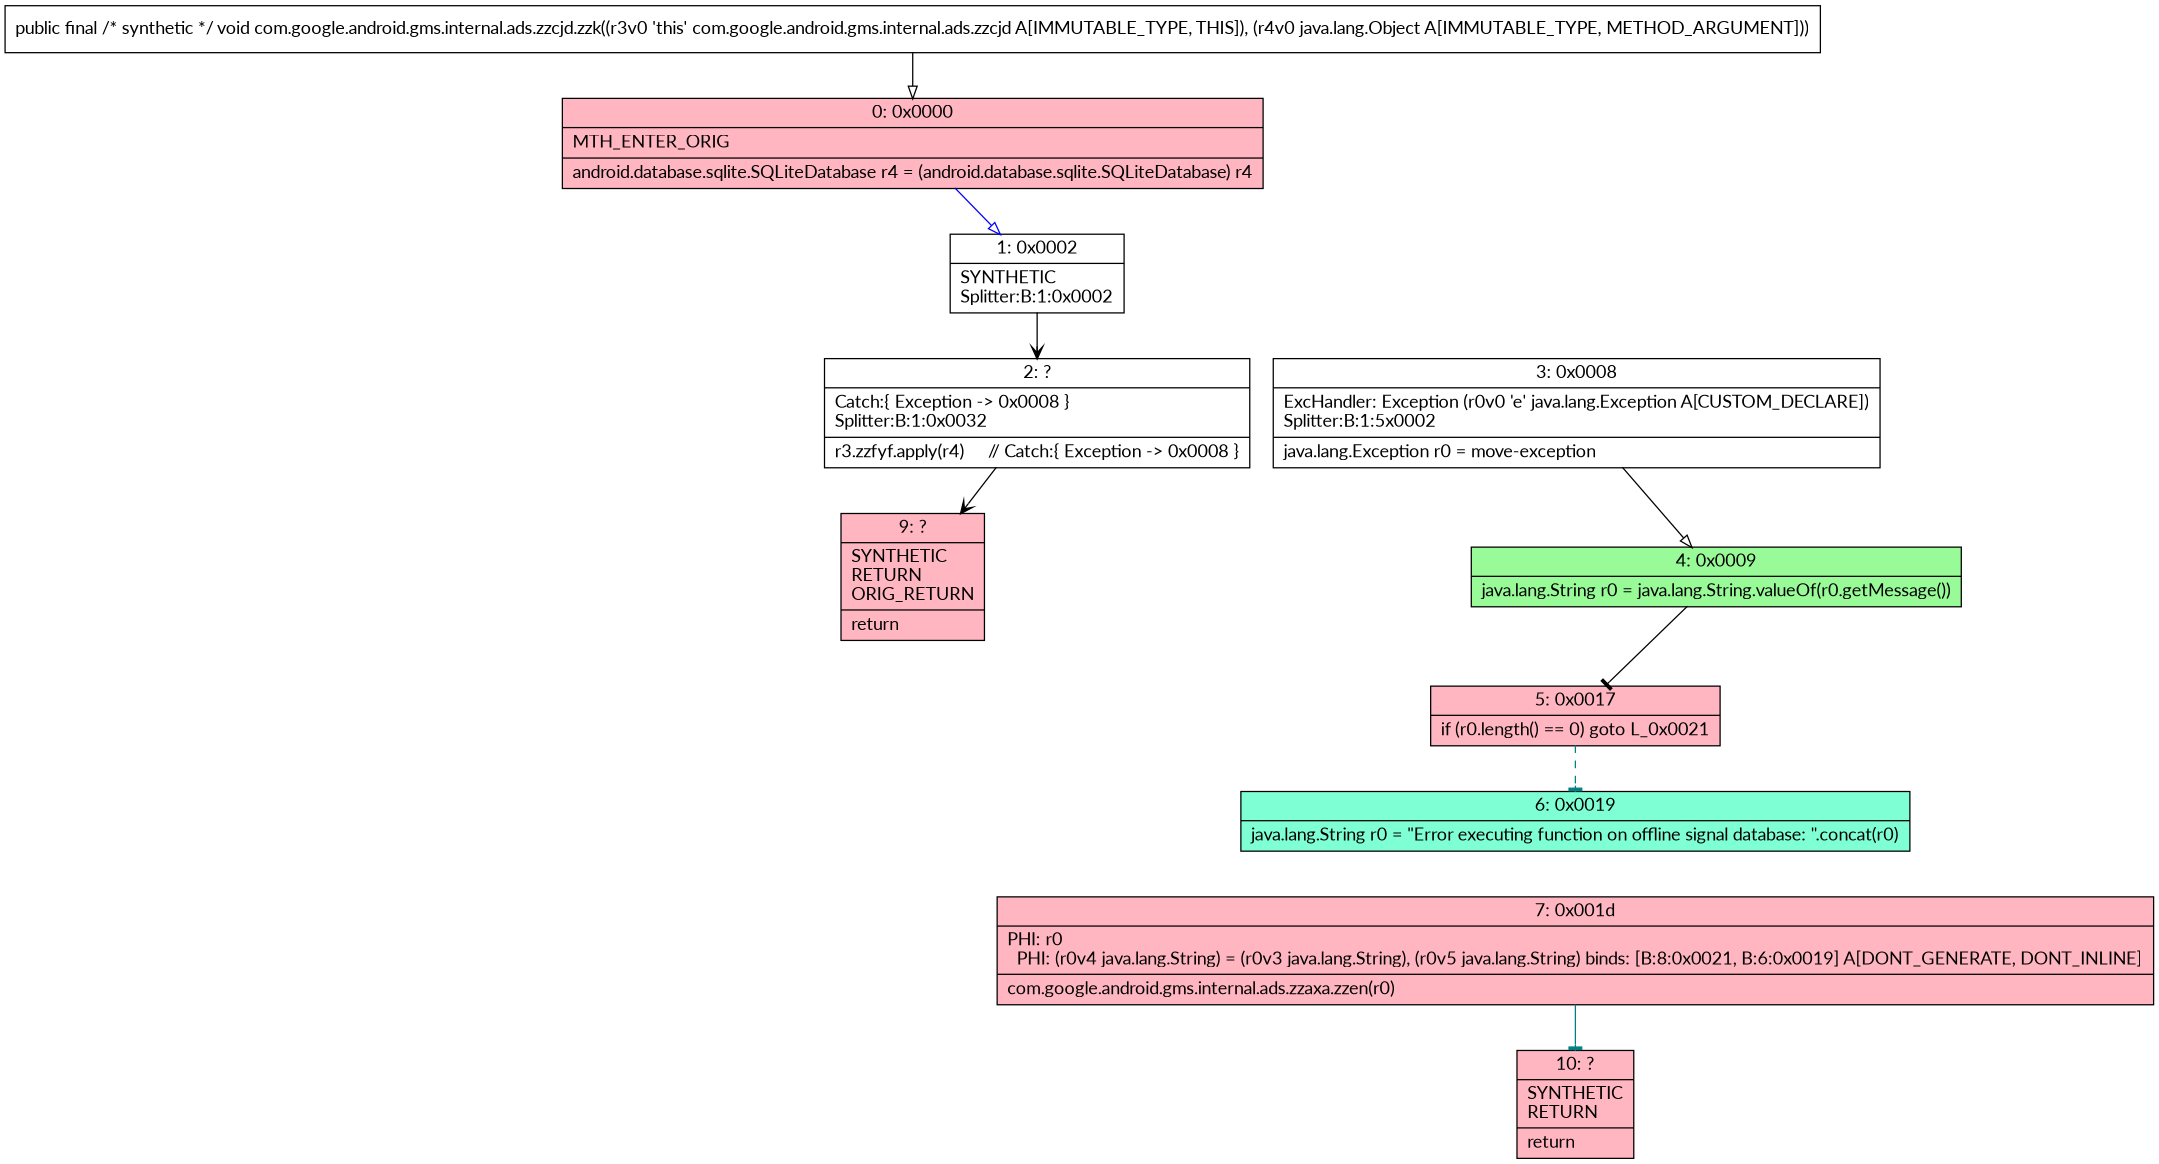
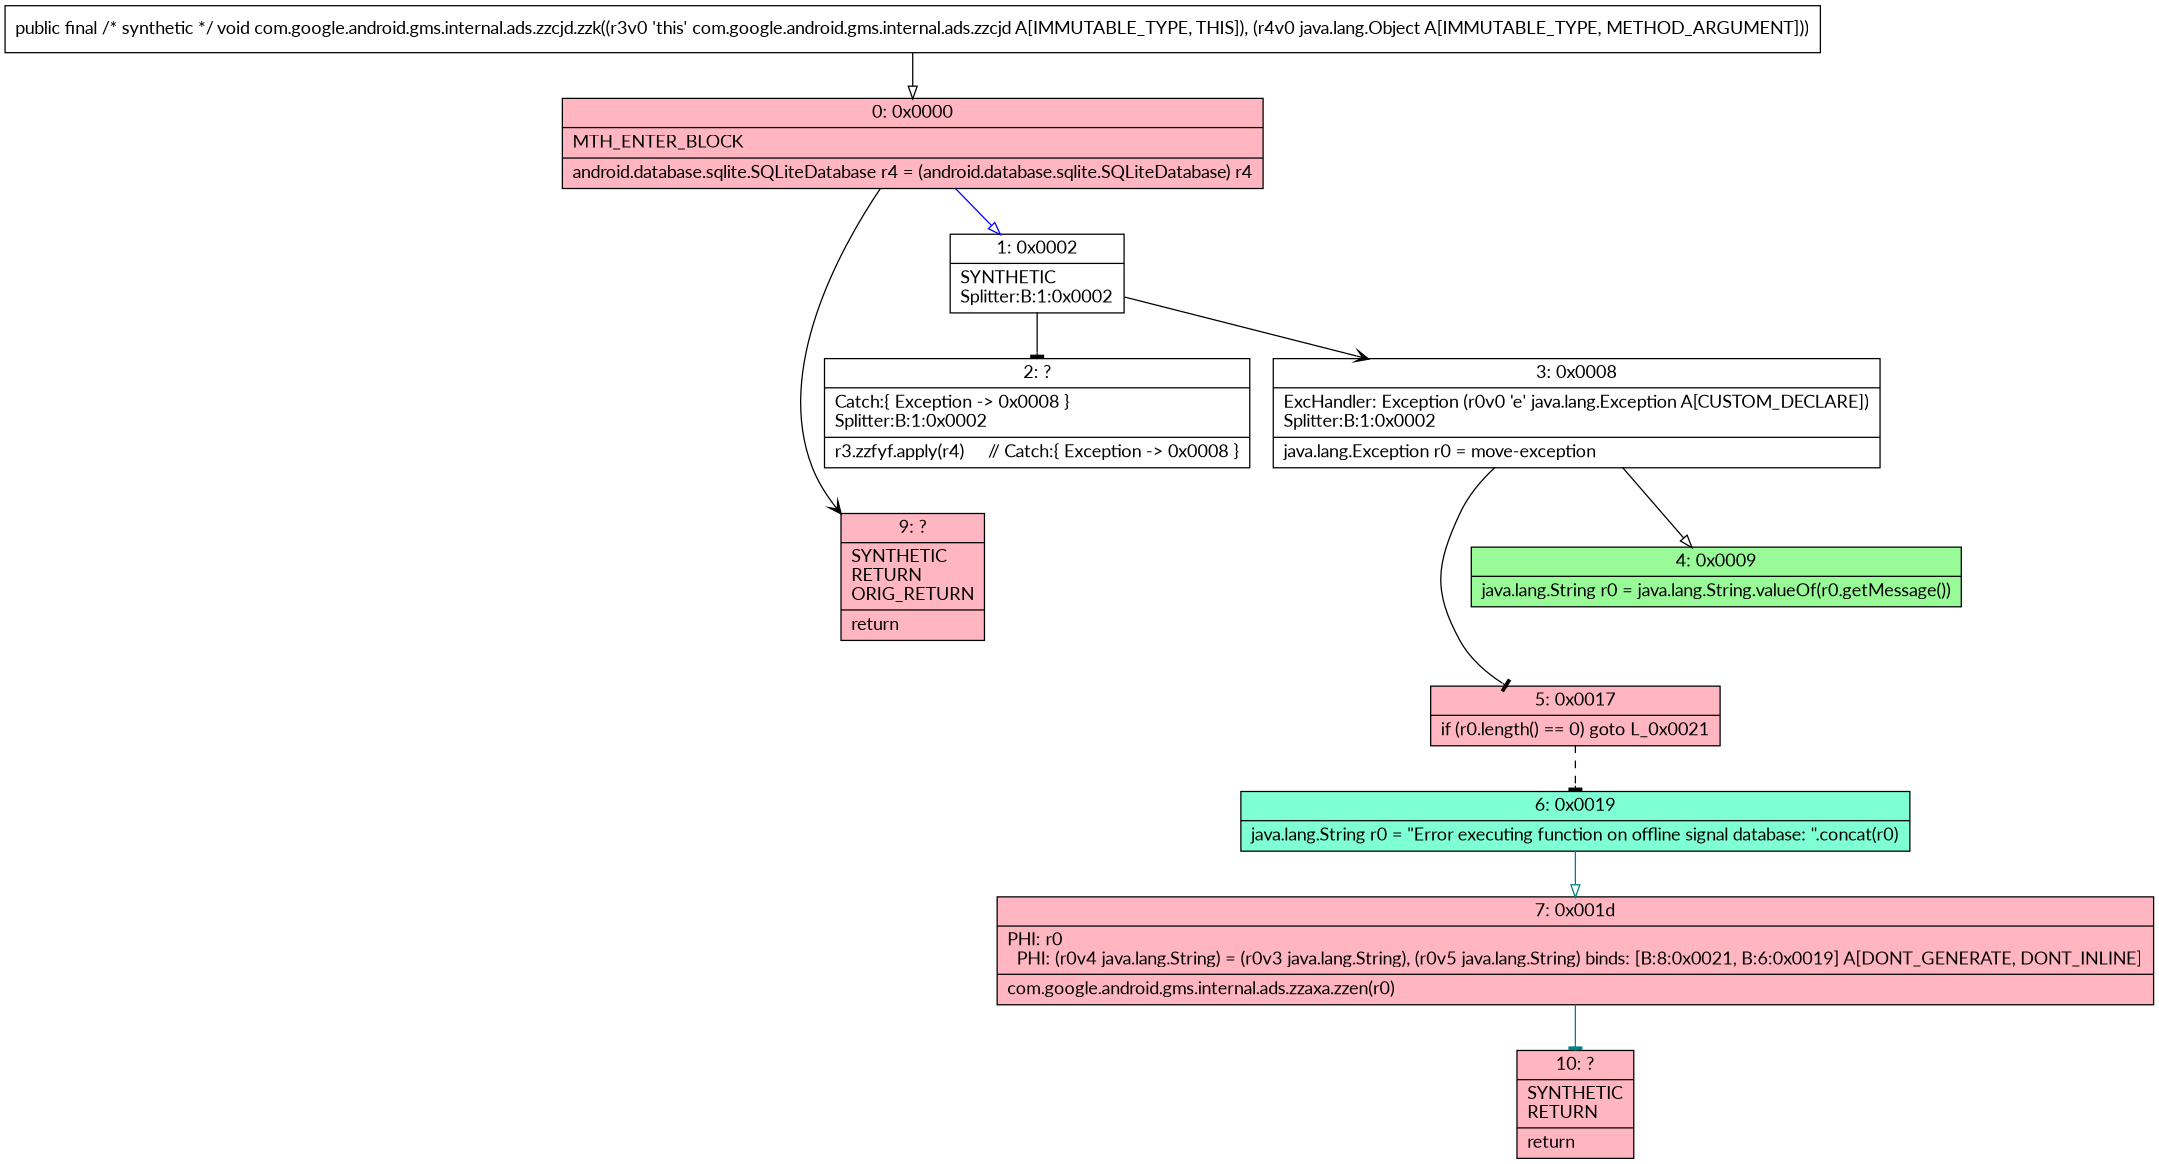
(651, 142) -> (658, 142)
none -> (1240, 326)
(1037, 332) -> (1037, 332)
(911, 421) -> (911, 421)
(1360, 421) -> (1360, 421)
(982, 485) -> (809, 342)
(1648, 644) -> (1441, 578)
(1575, 765) -> (1575, 765)
none -> (1575, 868)
